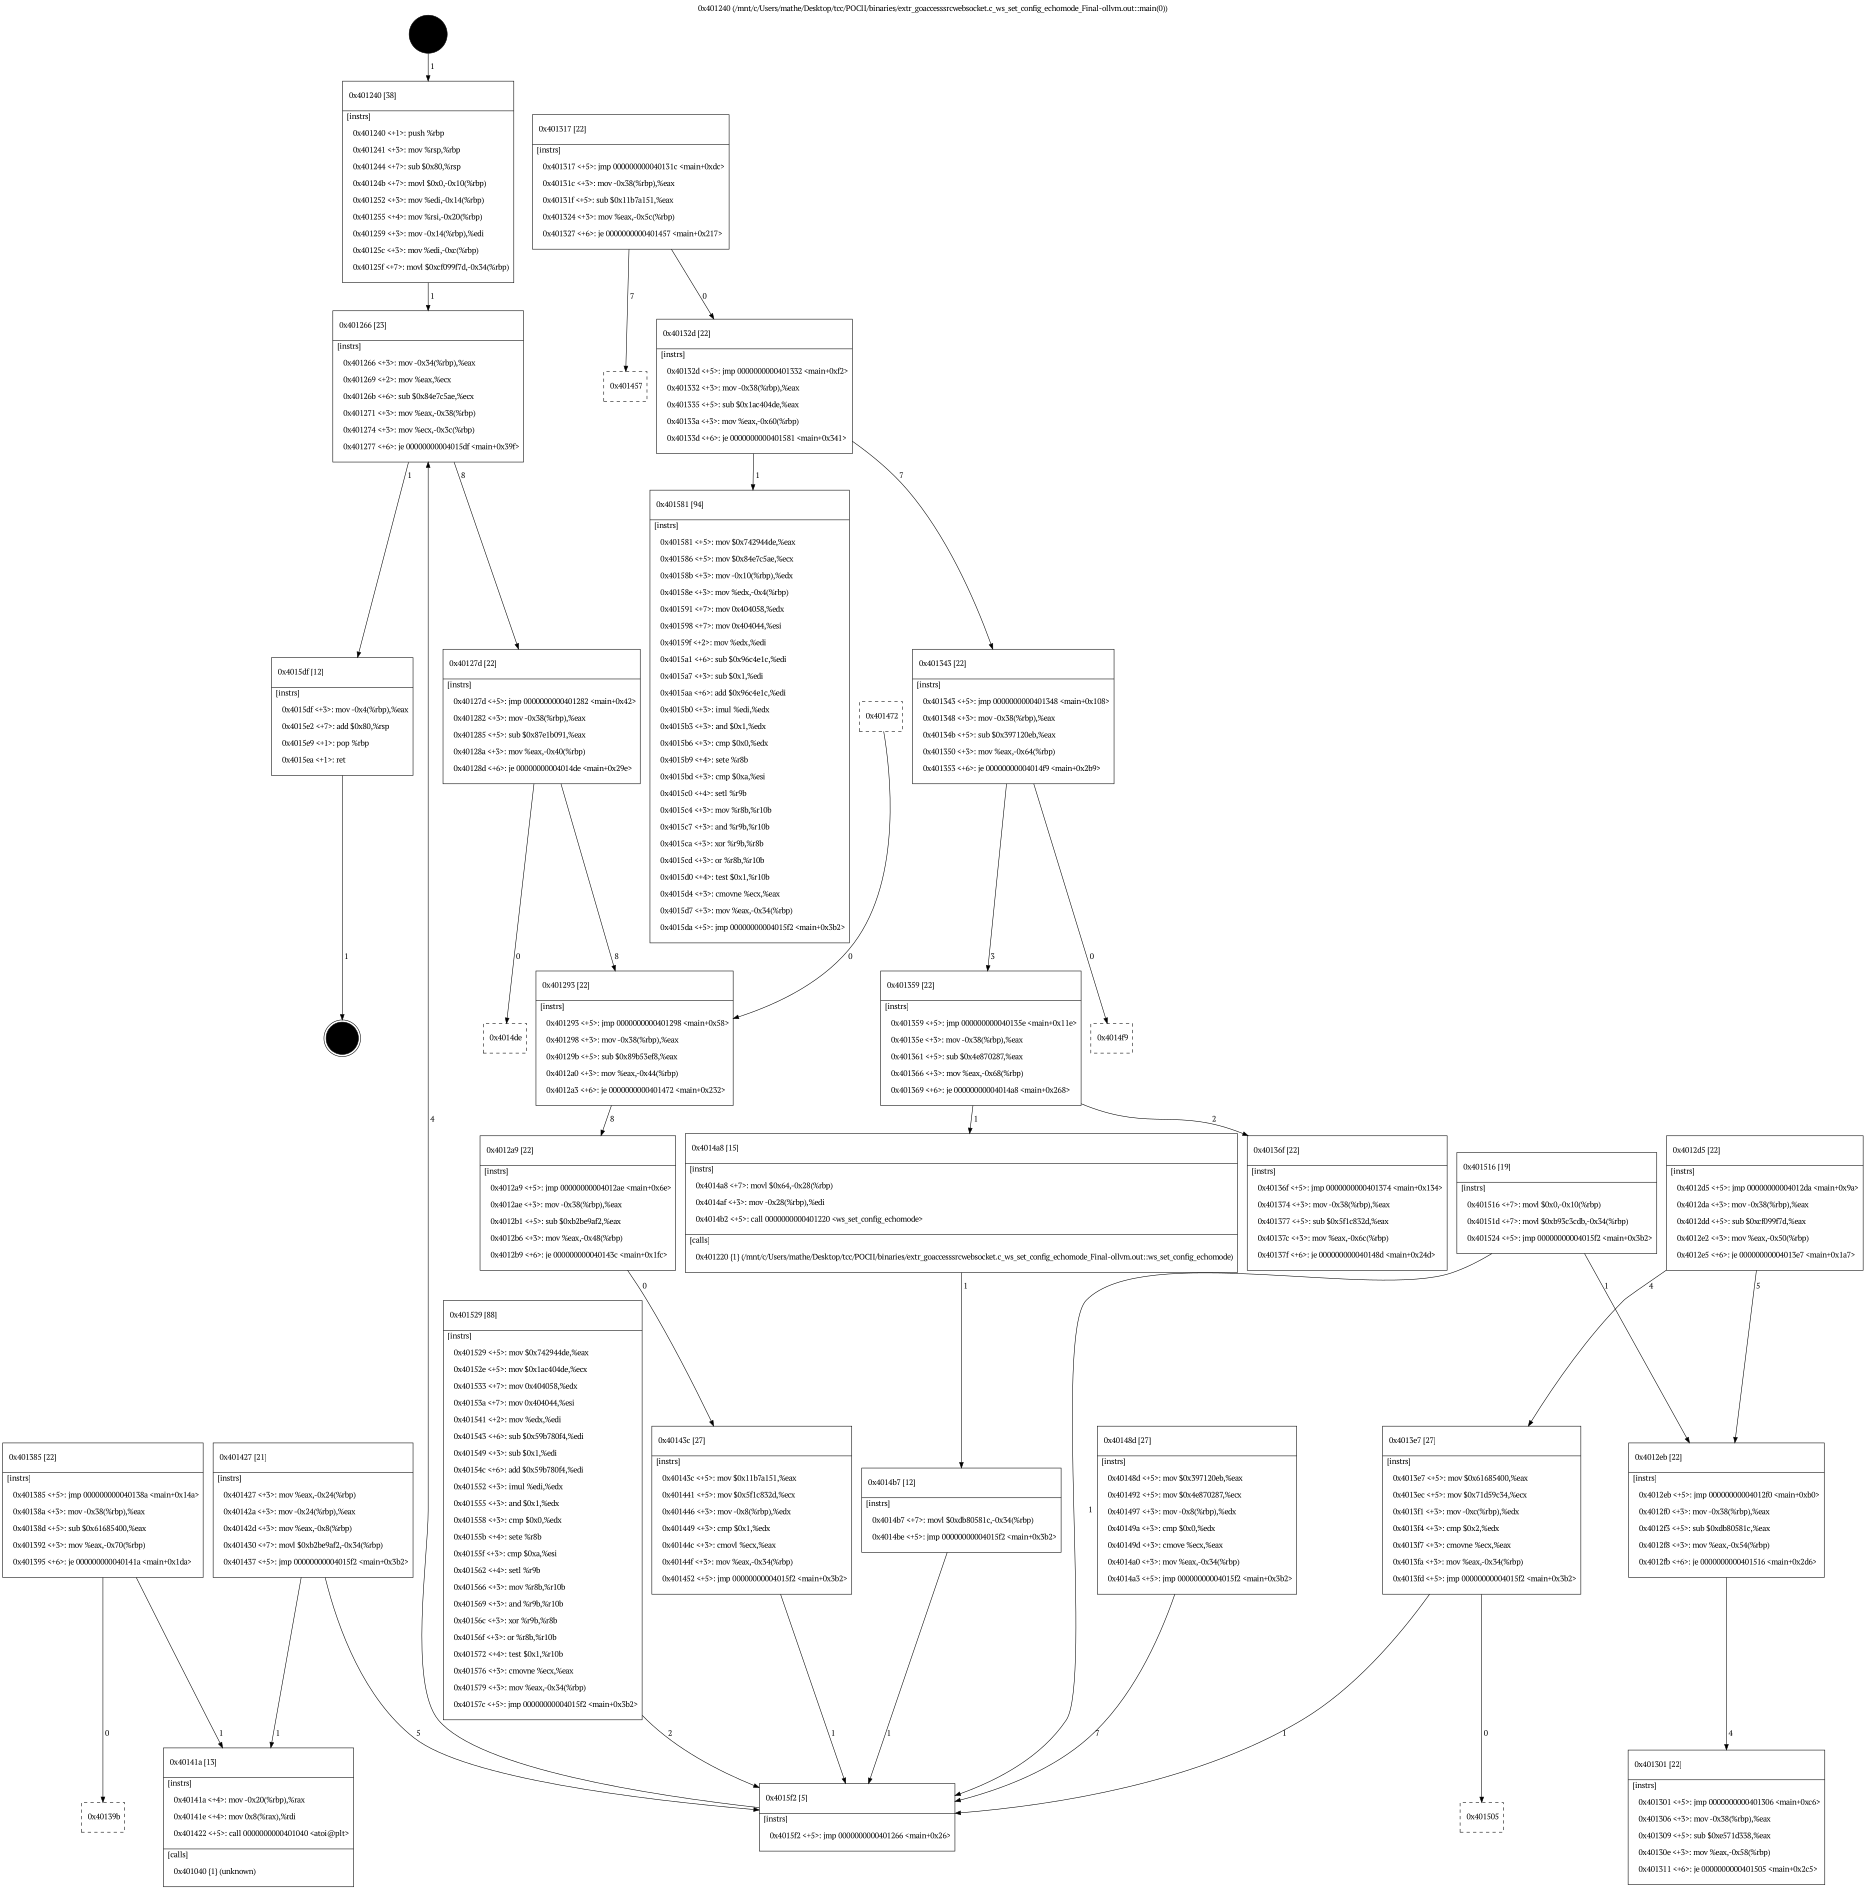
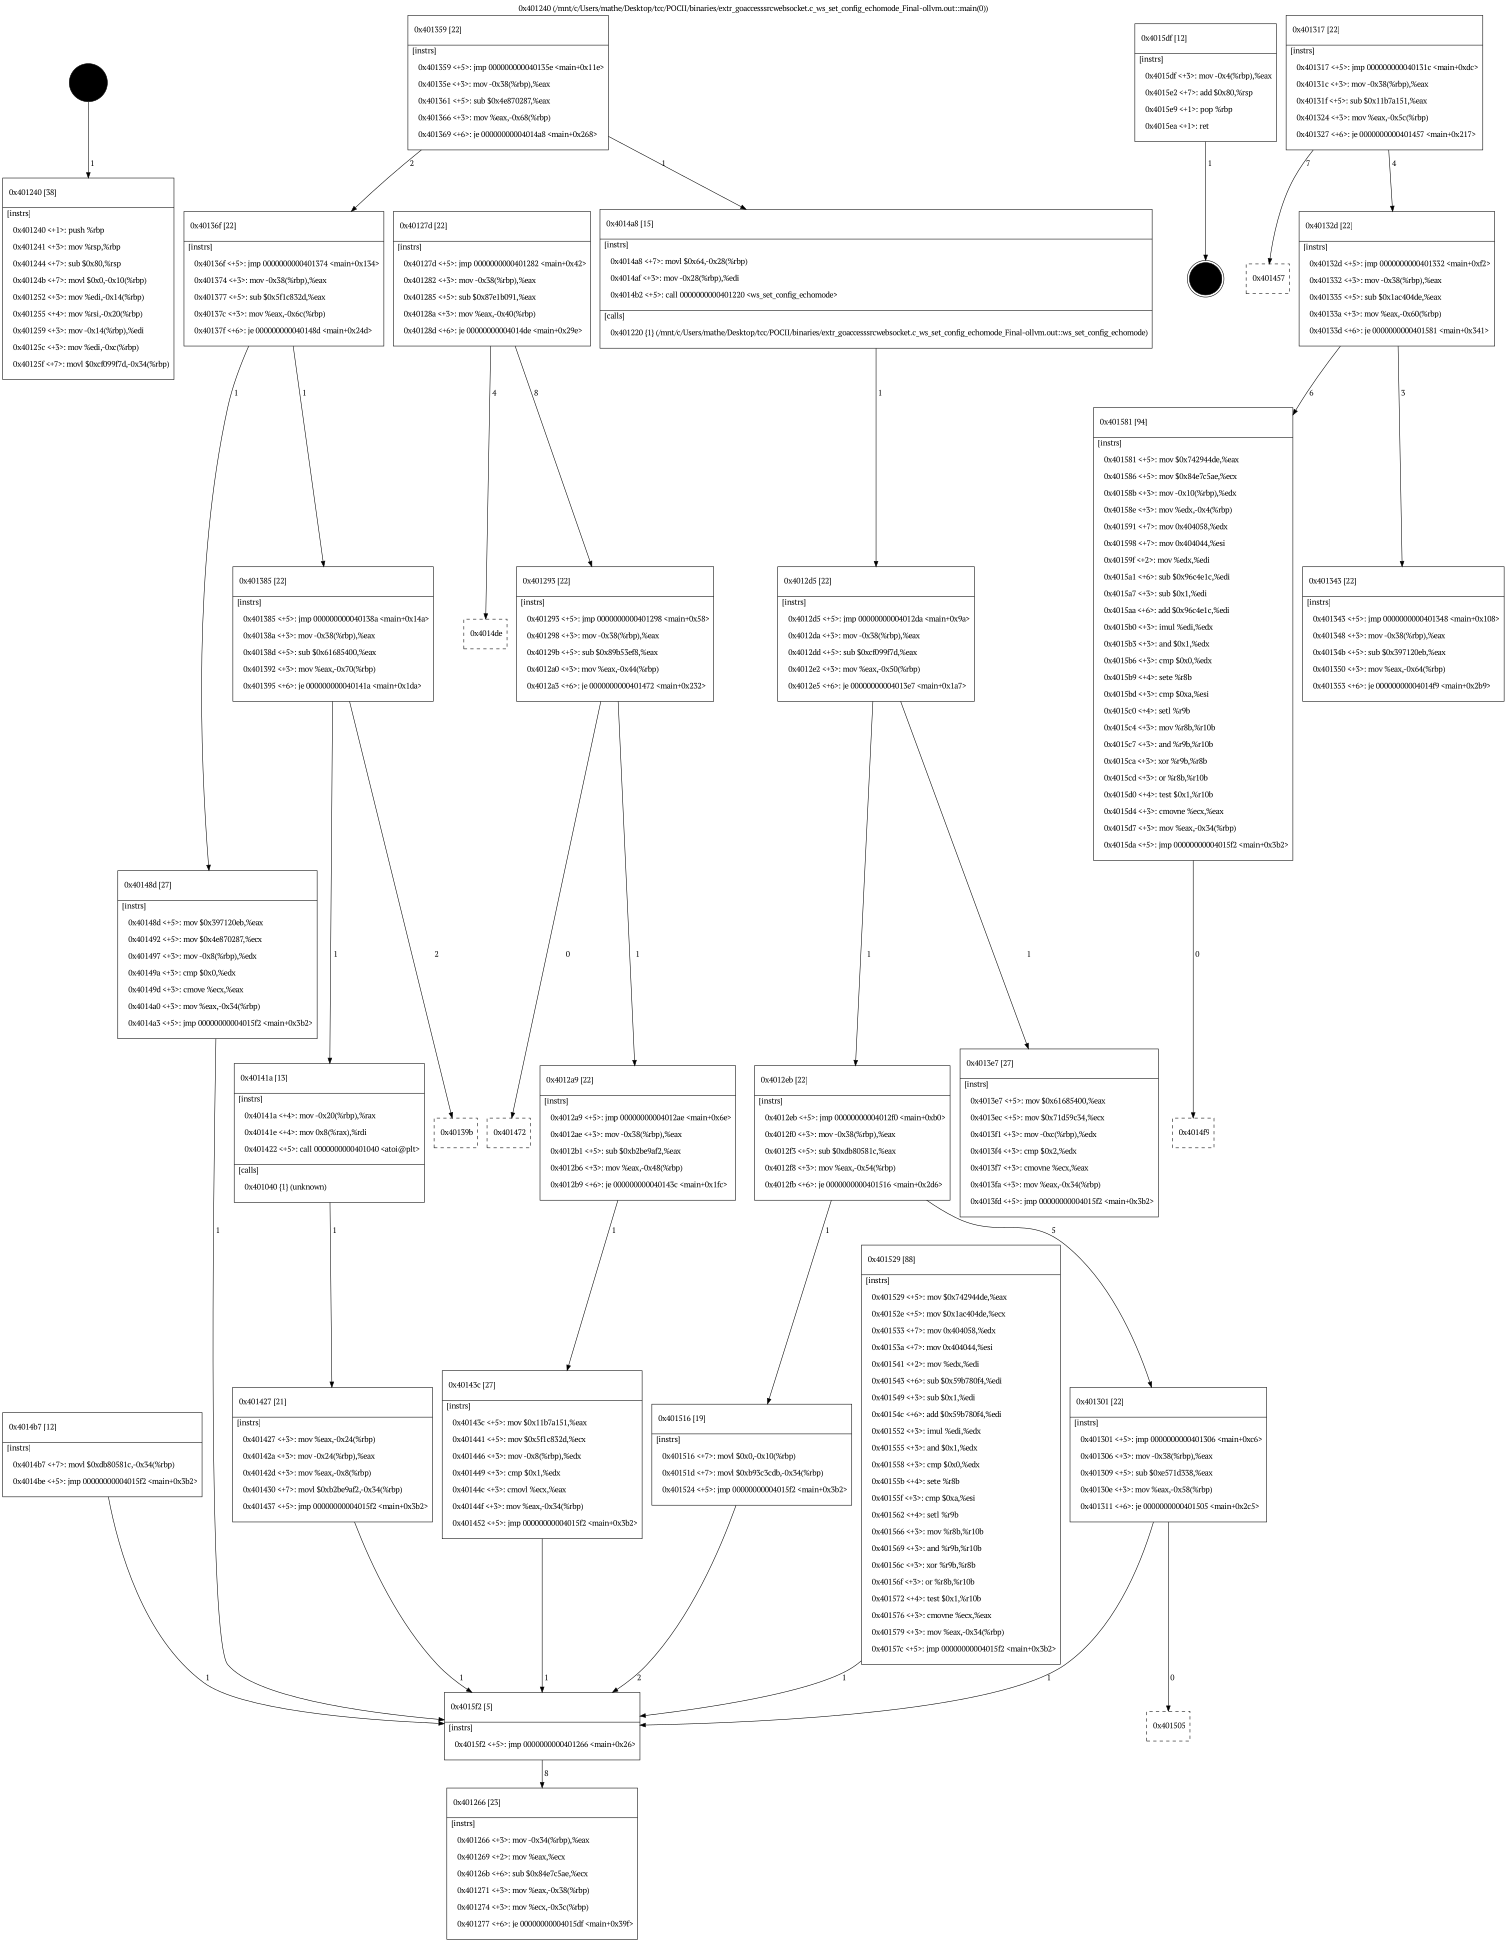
(428, 294) -> none
(704, 297) -> (1393, 164)
none -> (308, 454)
(757, 476) -> (1310, 394)
(900, 476) -> (1402, 394)
(485, 553) -> none
(384, 557) -> none
none -> (204, 603)
(997, 875) -> none
(1070, 901) -> (1193, 987)
(873, 908) -> (557, 907)
(517, 957) -> (494, 394)
(431, 1120) -> (545, 1774)
(611, 1120) -> (637, 955)
(644, 1287) -> (613, 1231)
(1650, 1287) -> (1028, 955)
(1757, 1287) -> (868, 955)
(1636, 1346) -> (800, 1300)
(961, 1368) -> (876, 455)
(1089, 1510) -> (638, 1678)
(286, 1660) -> (331, 1292)
(1482, 1696) -> (1168, 1614)
(106, 1734) -> (436, 955)
(417, 1734) -> (461, 1678)
(669, 1734) -> (843, 1678)
(1096, 1734) -> (217, 1231)
(1730, 1734) -> (1053, 1231)
(1222, 1758) -> (943, 1702)
